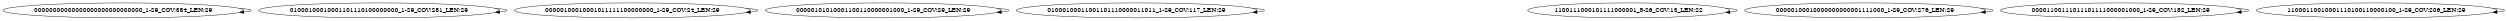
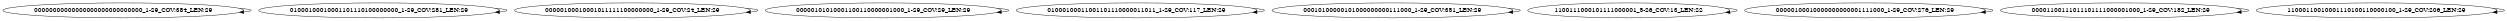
none -> (1392, 10)
